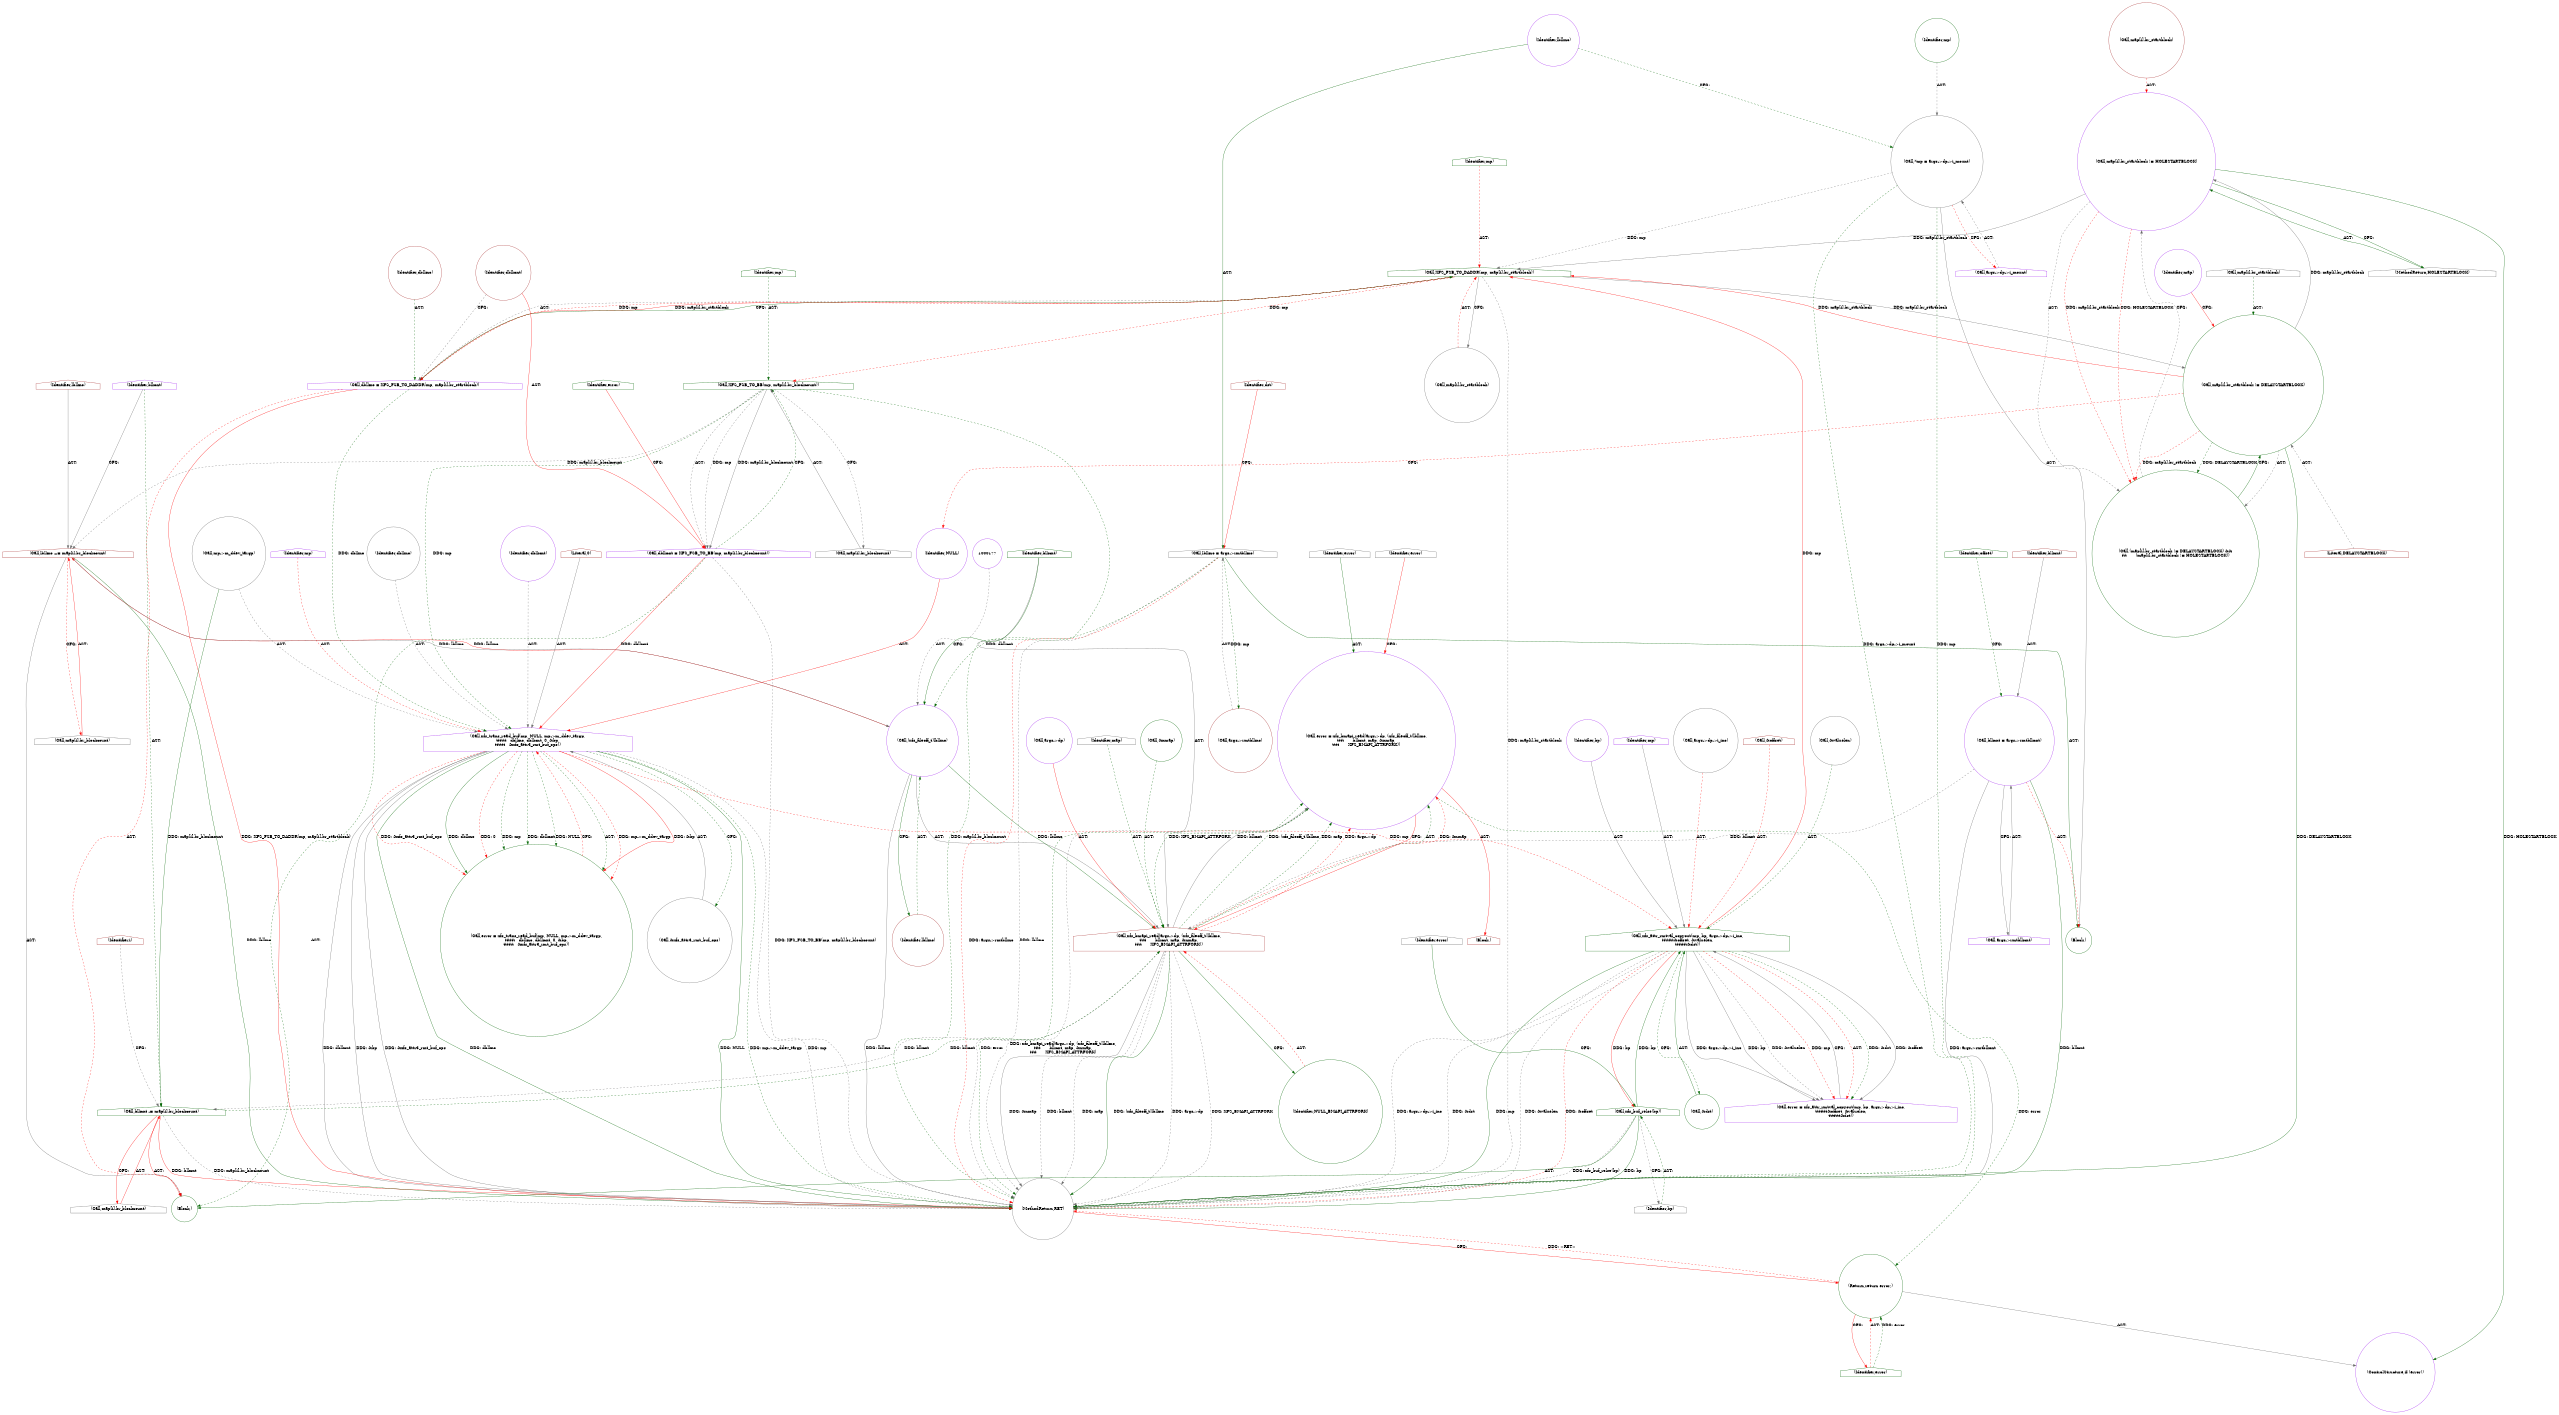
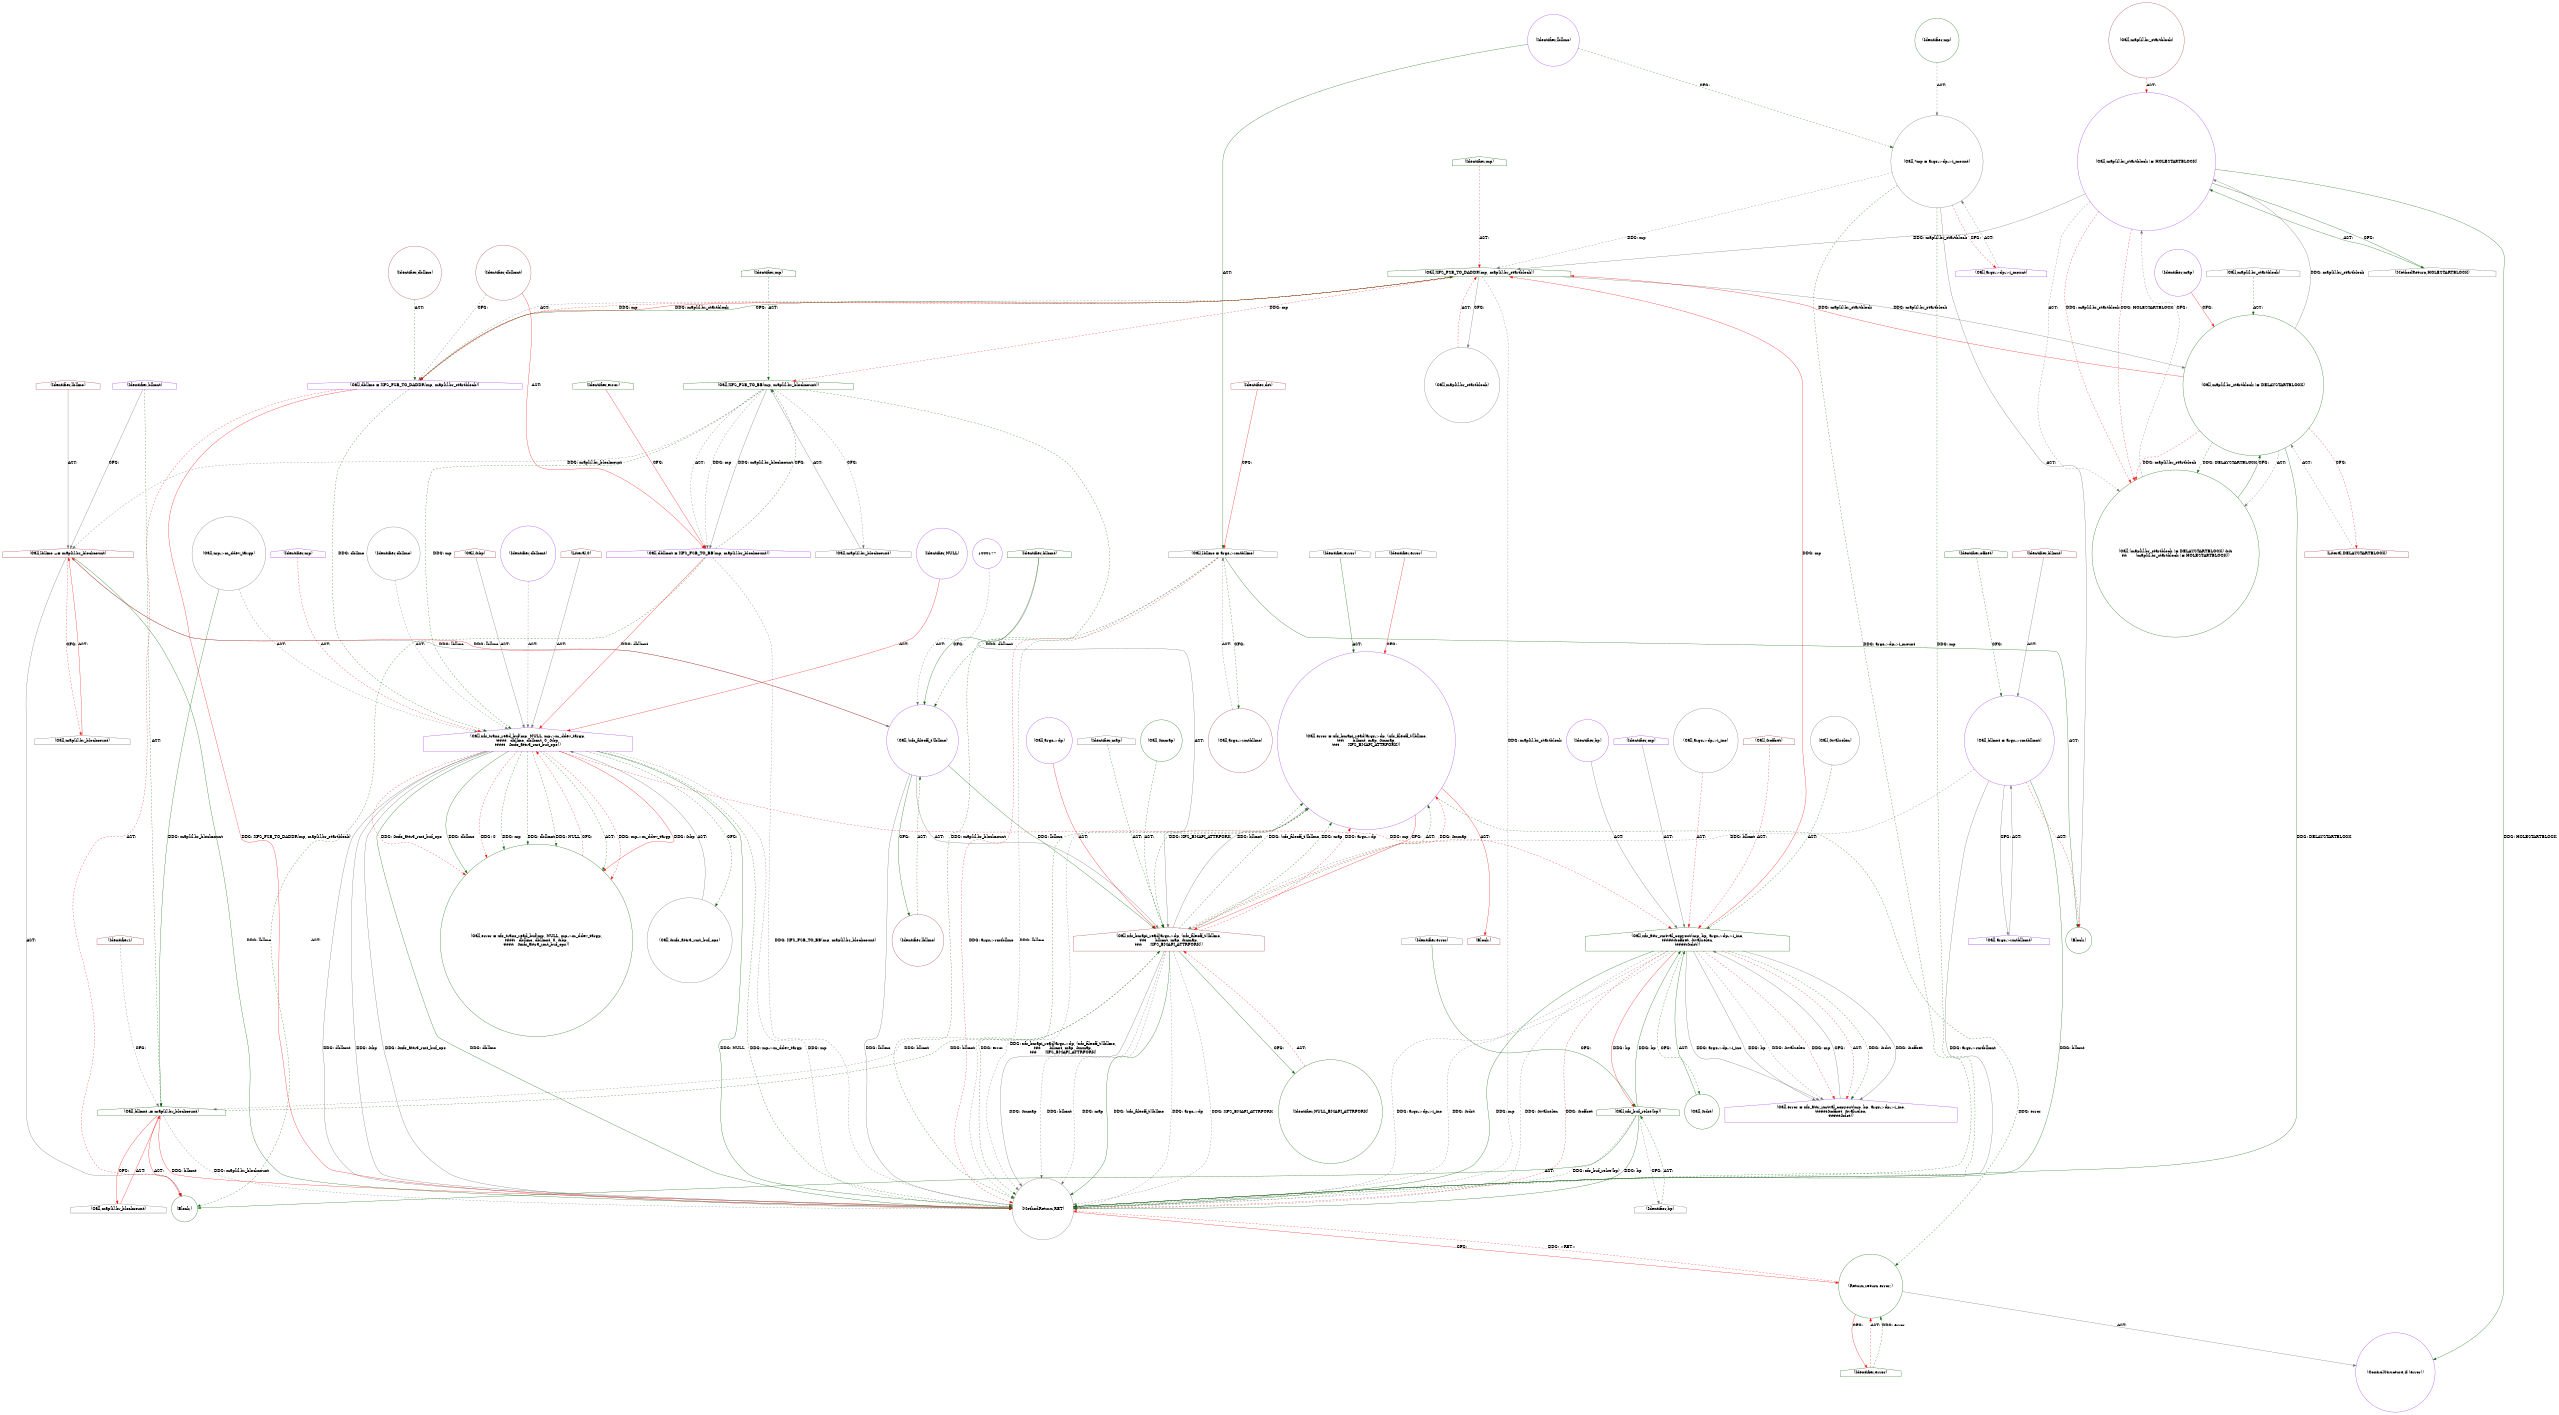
(1546, 452) -> (2344, 482)
none -> (475, 554)
(1240, 644) -> (1240, 644)
